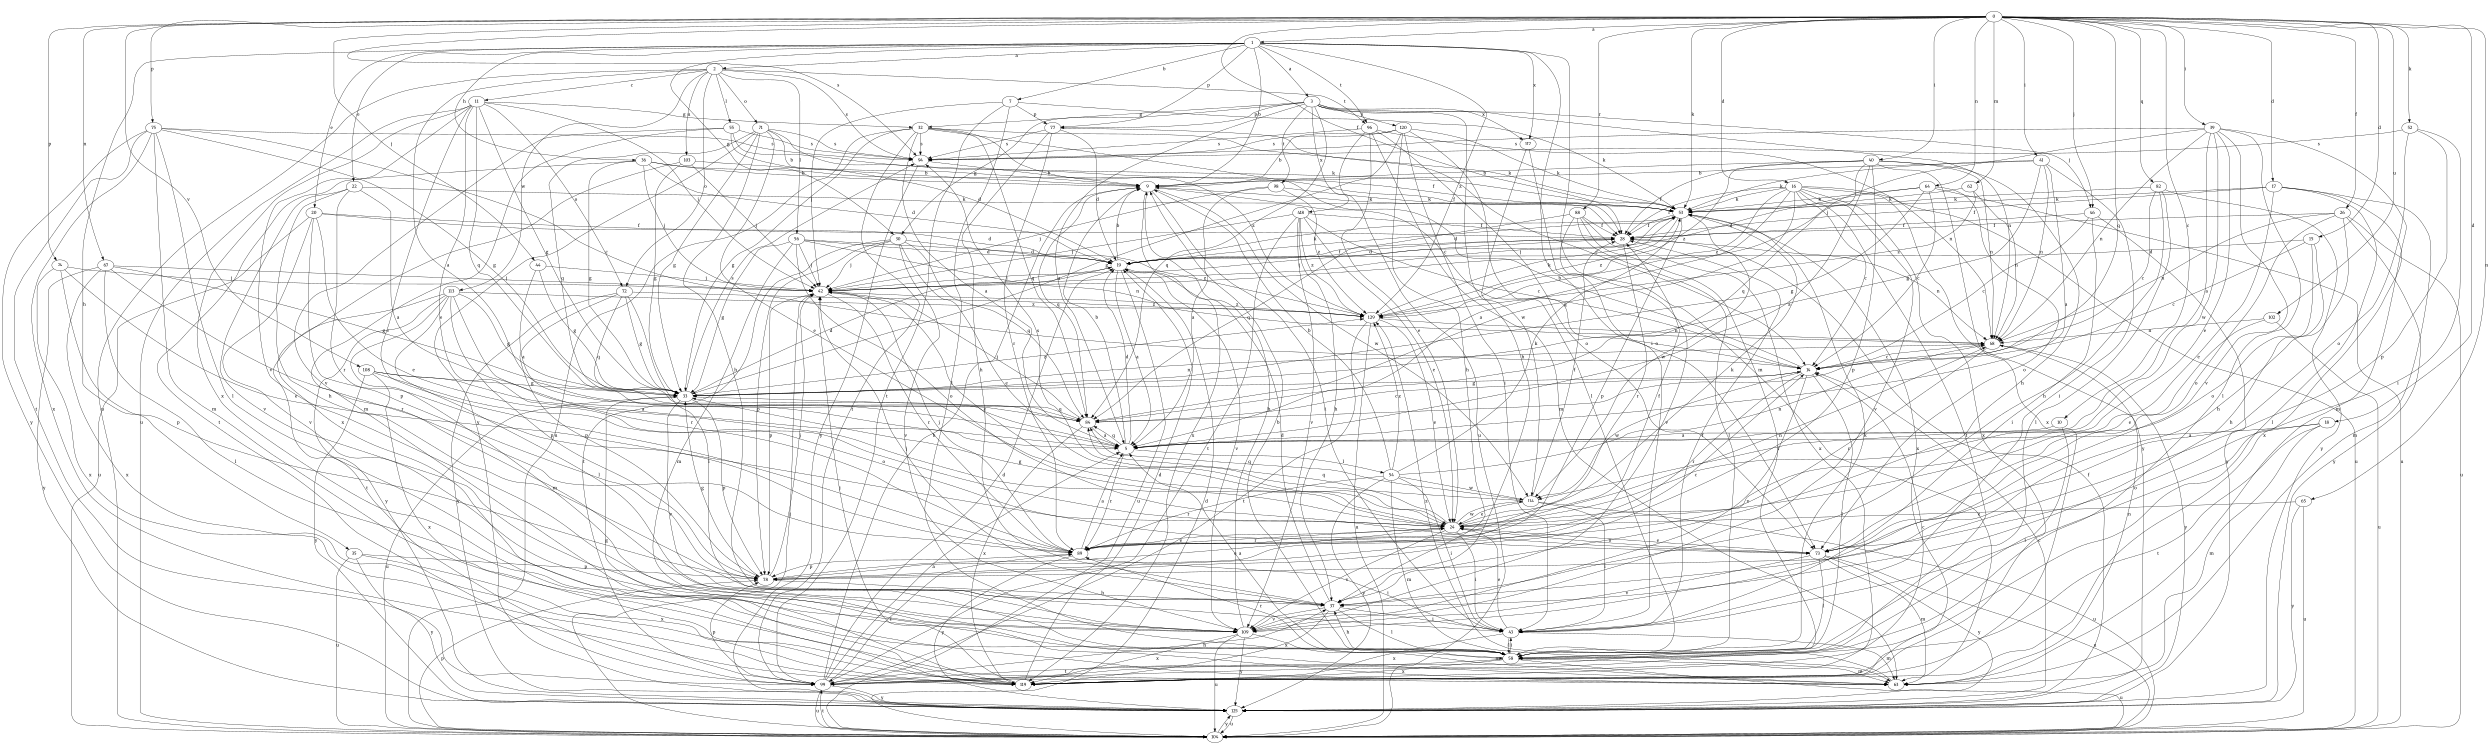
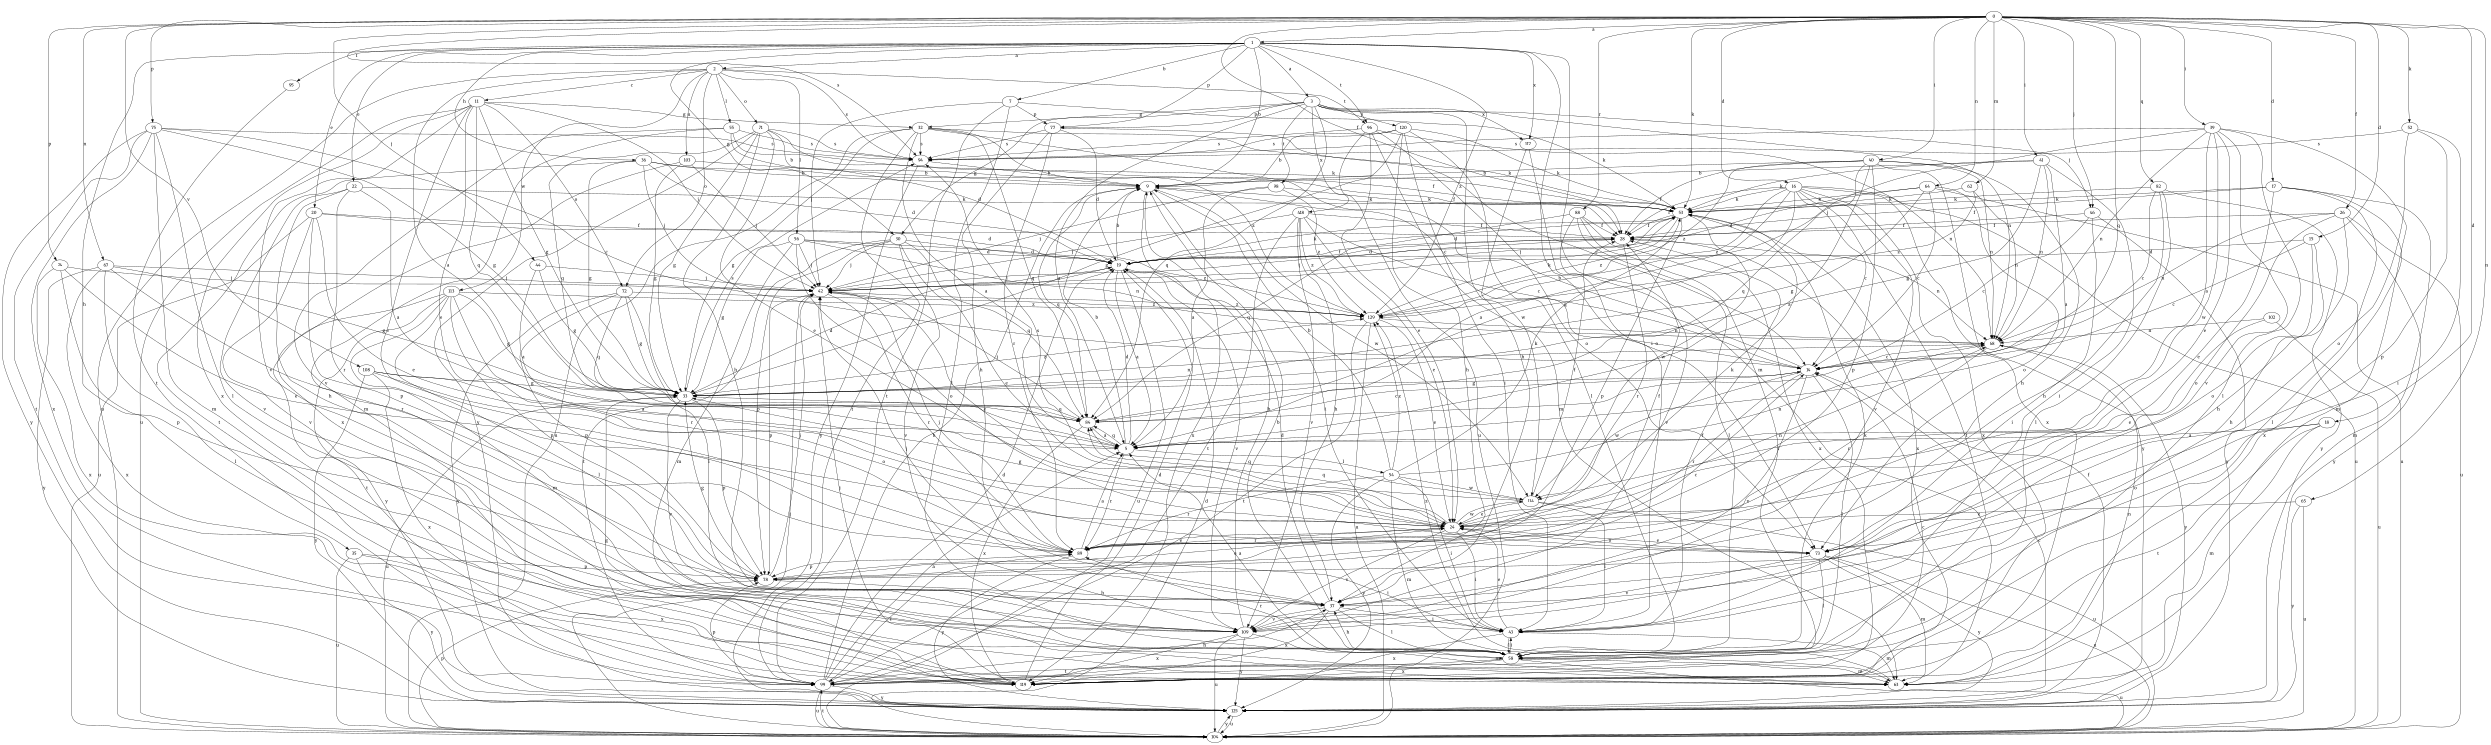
(2362, 28) -> none
none -> (291, 85)
(2060, 423) -> none
